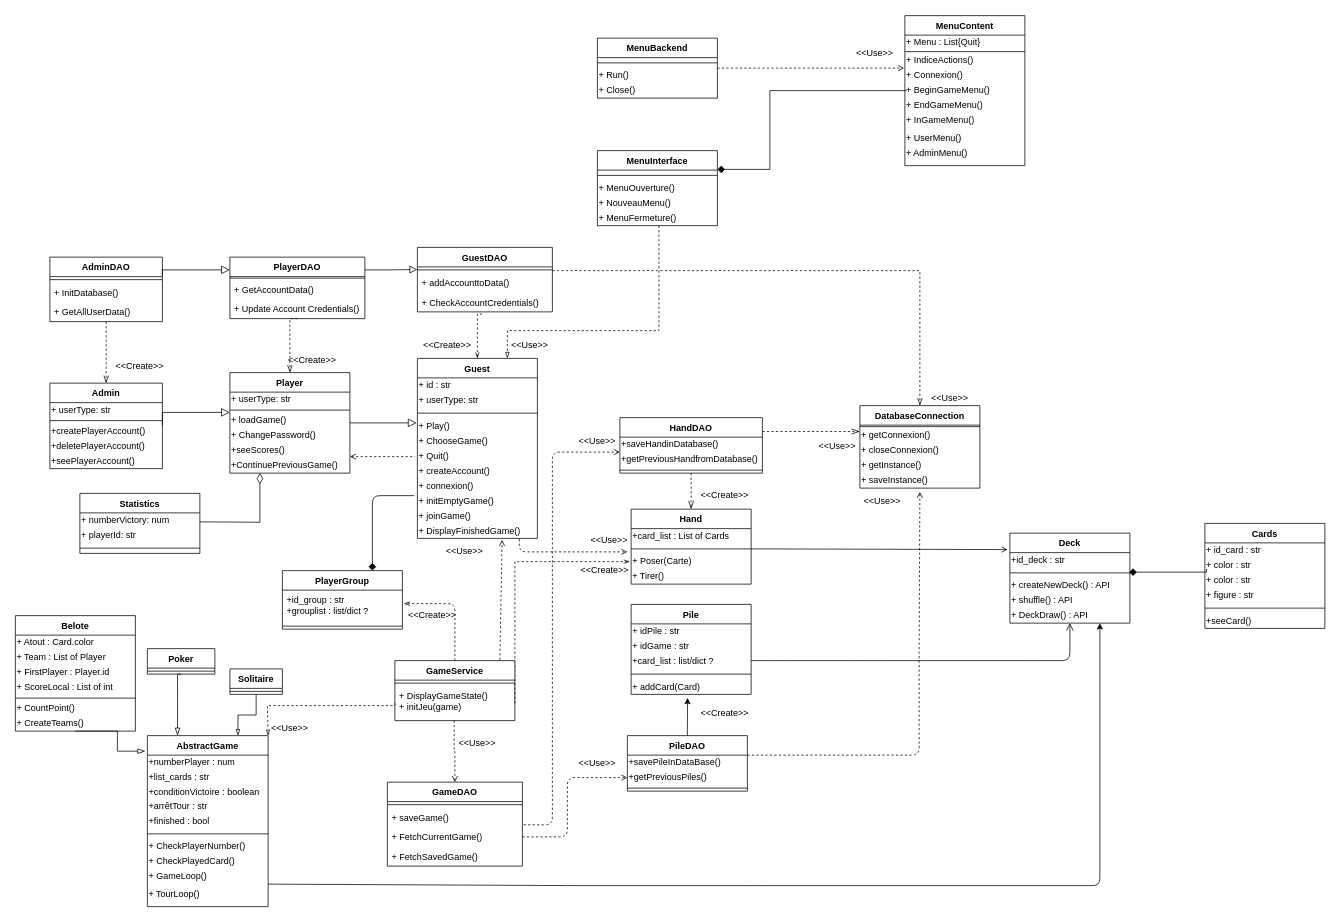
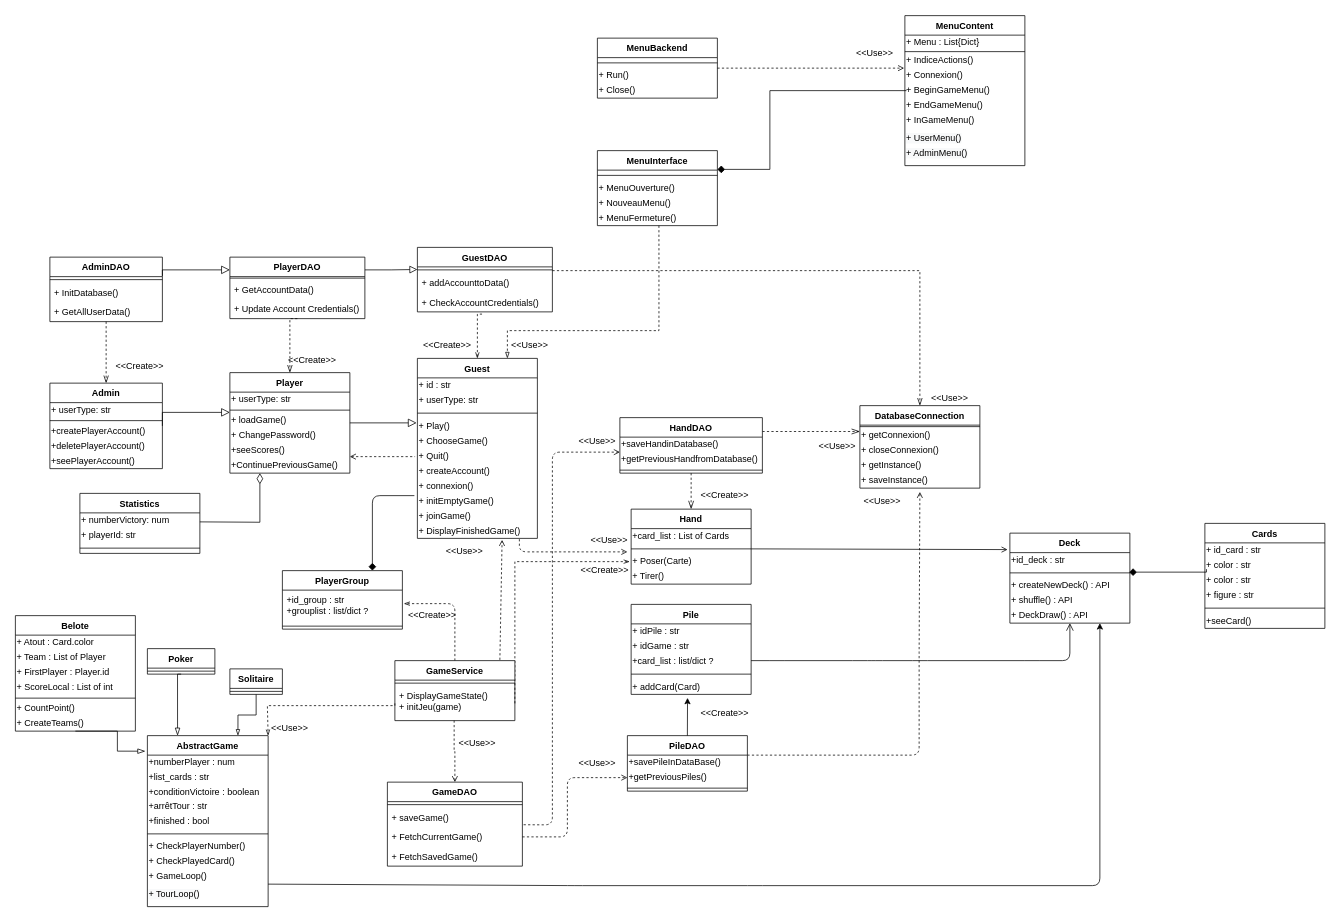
(947, 42) -> (947, 42)
